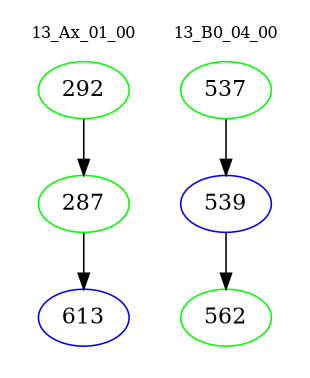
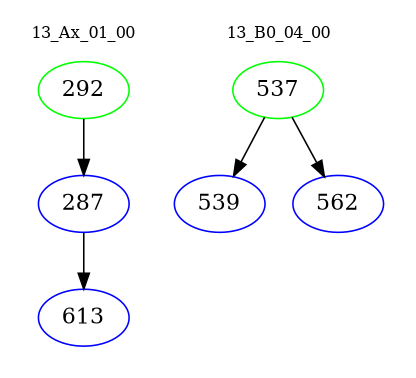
(84, 204) -> (84, 204)
(226, 253) -> (304, 140)
(226, 318) -> (338, 204)
